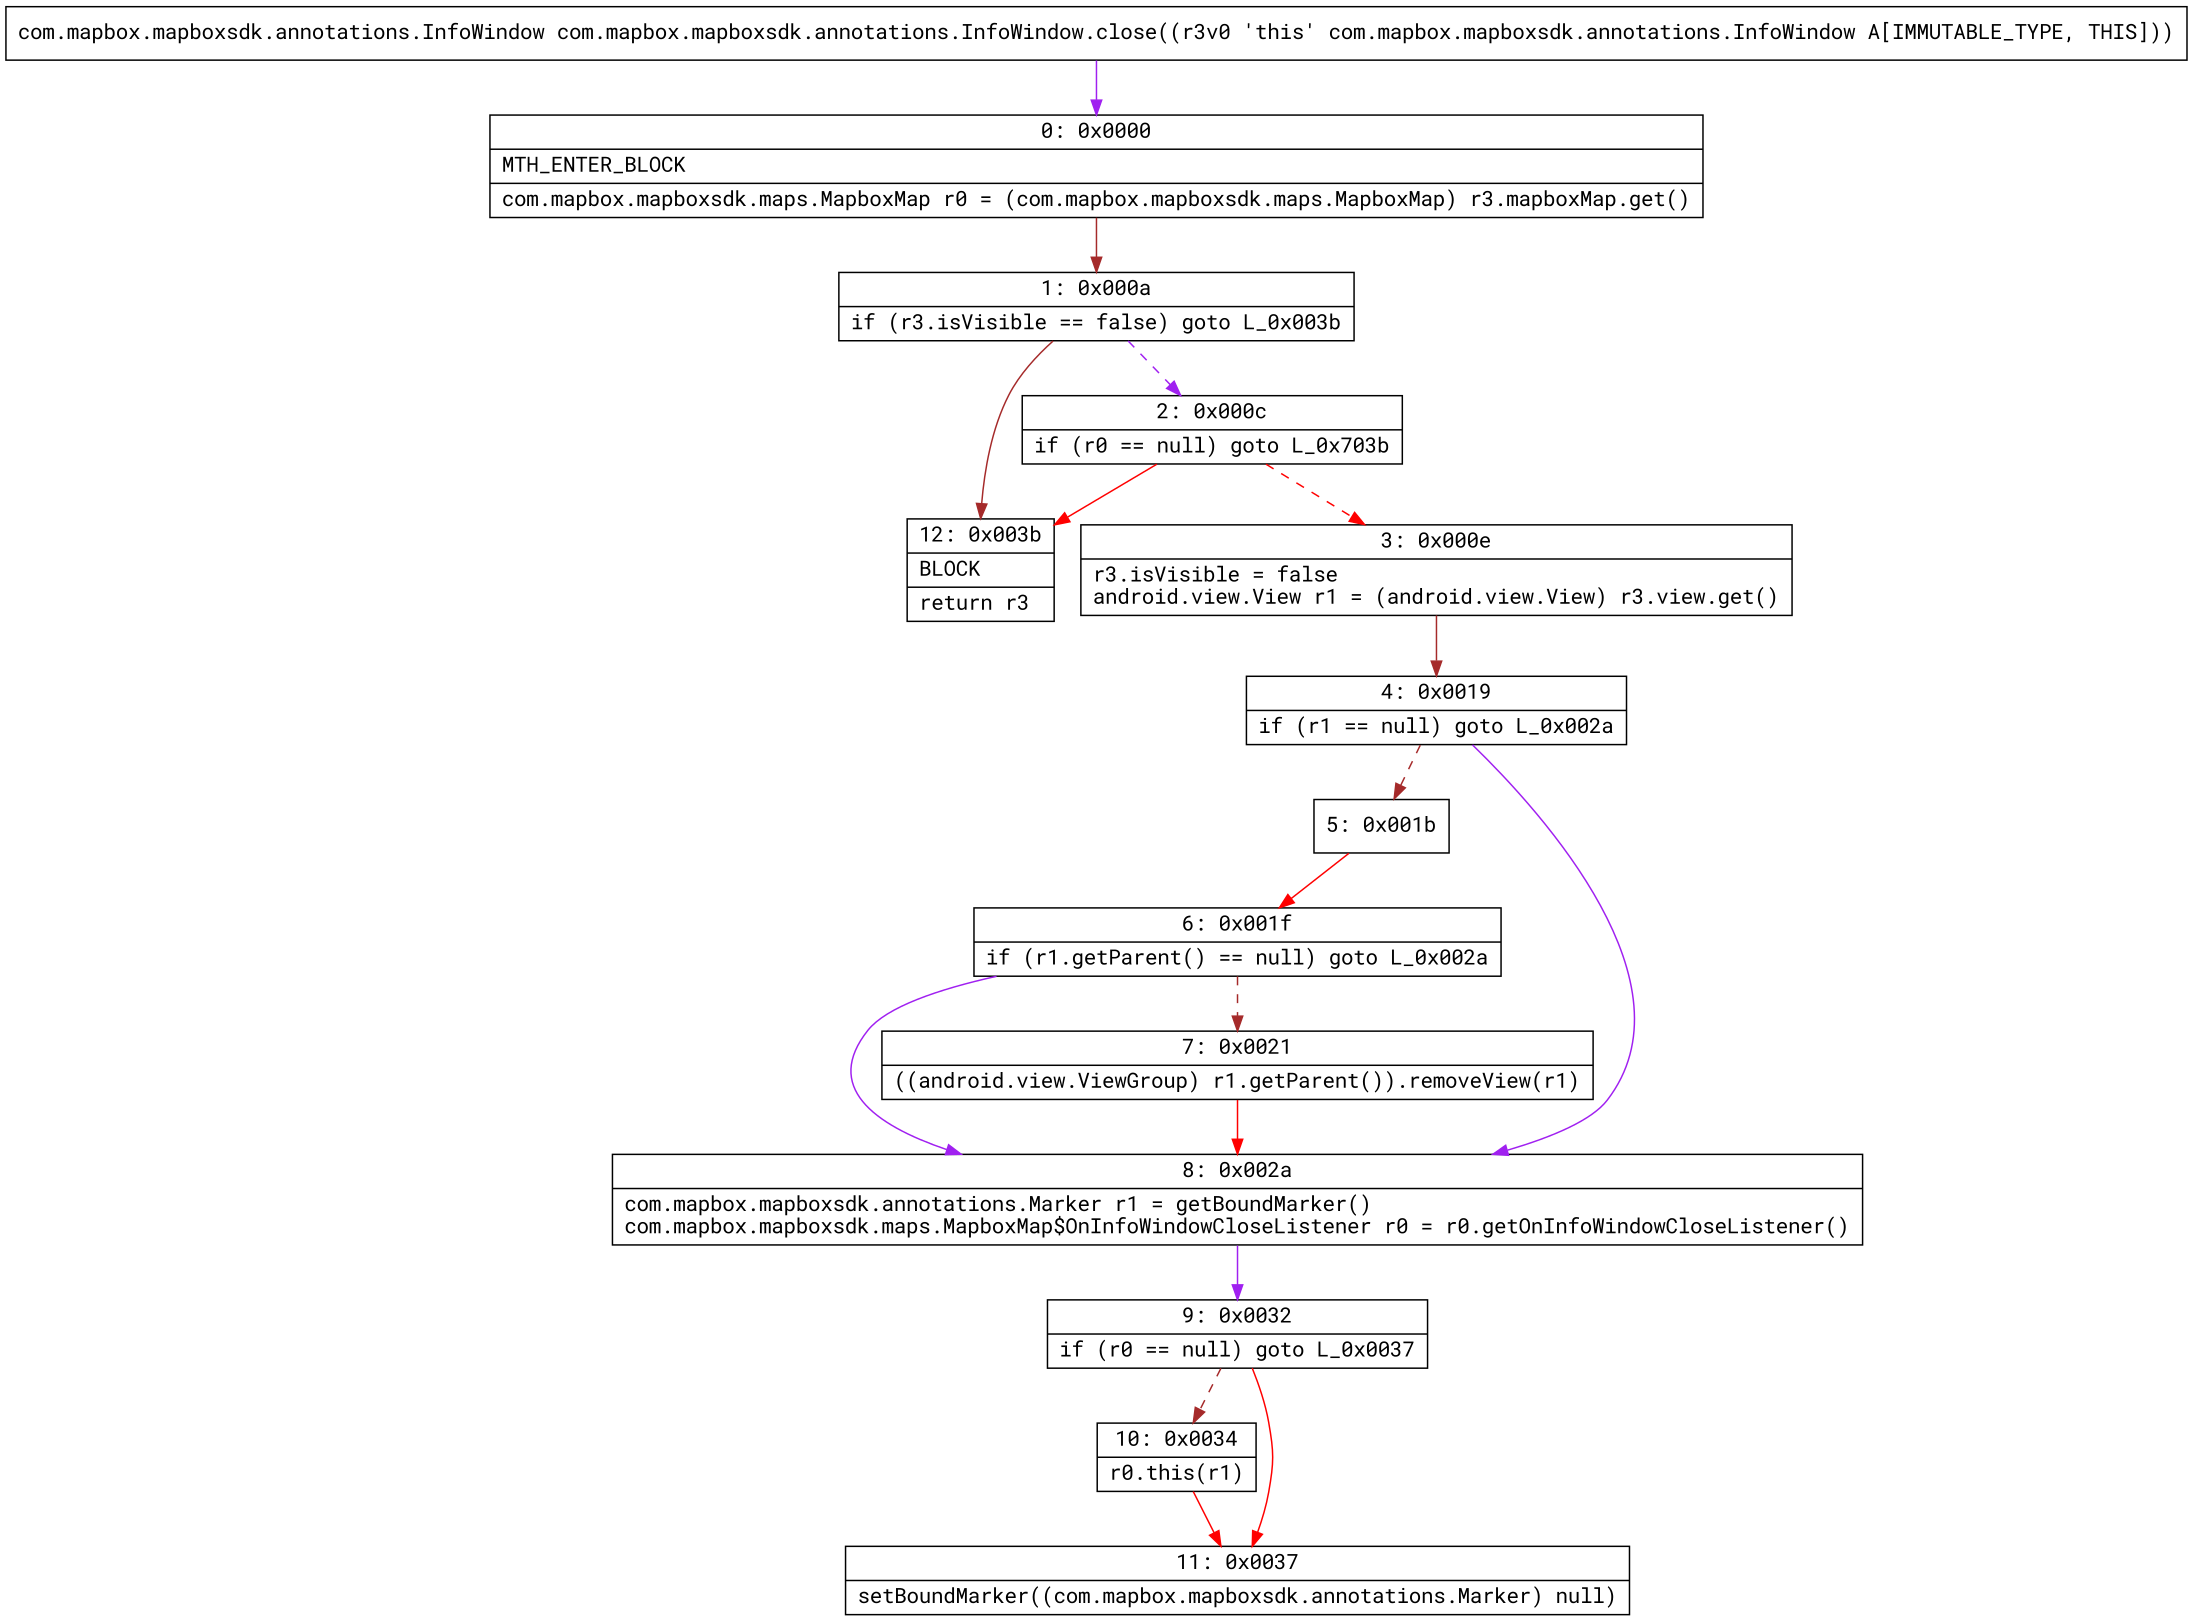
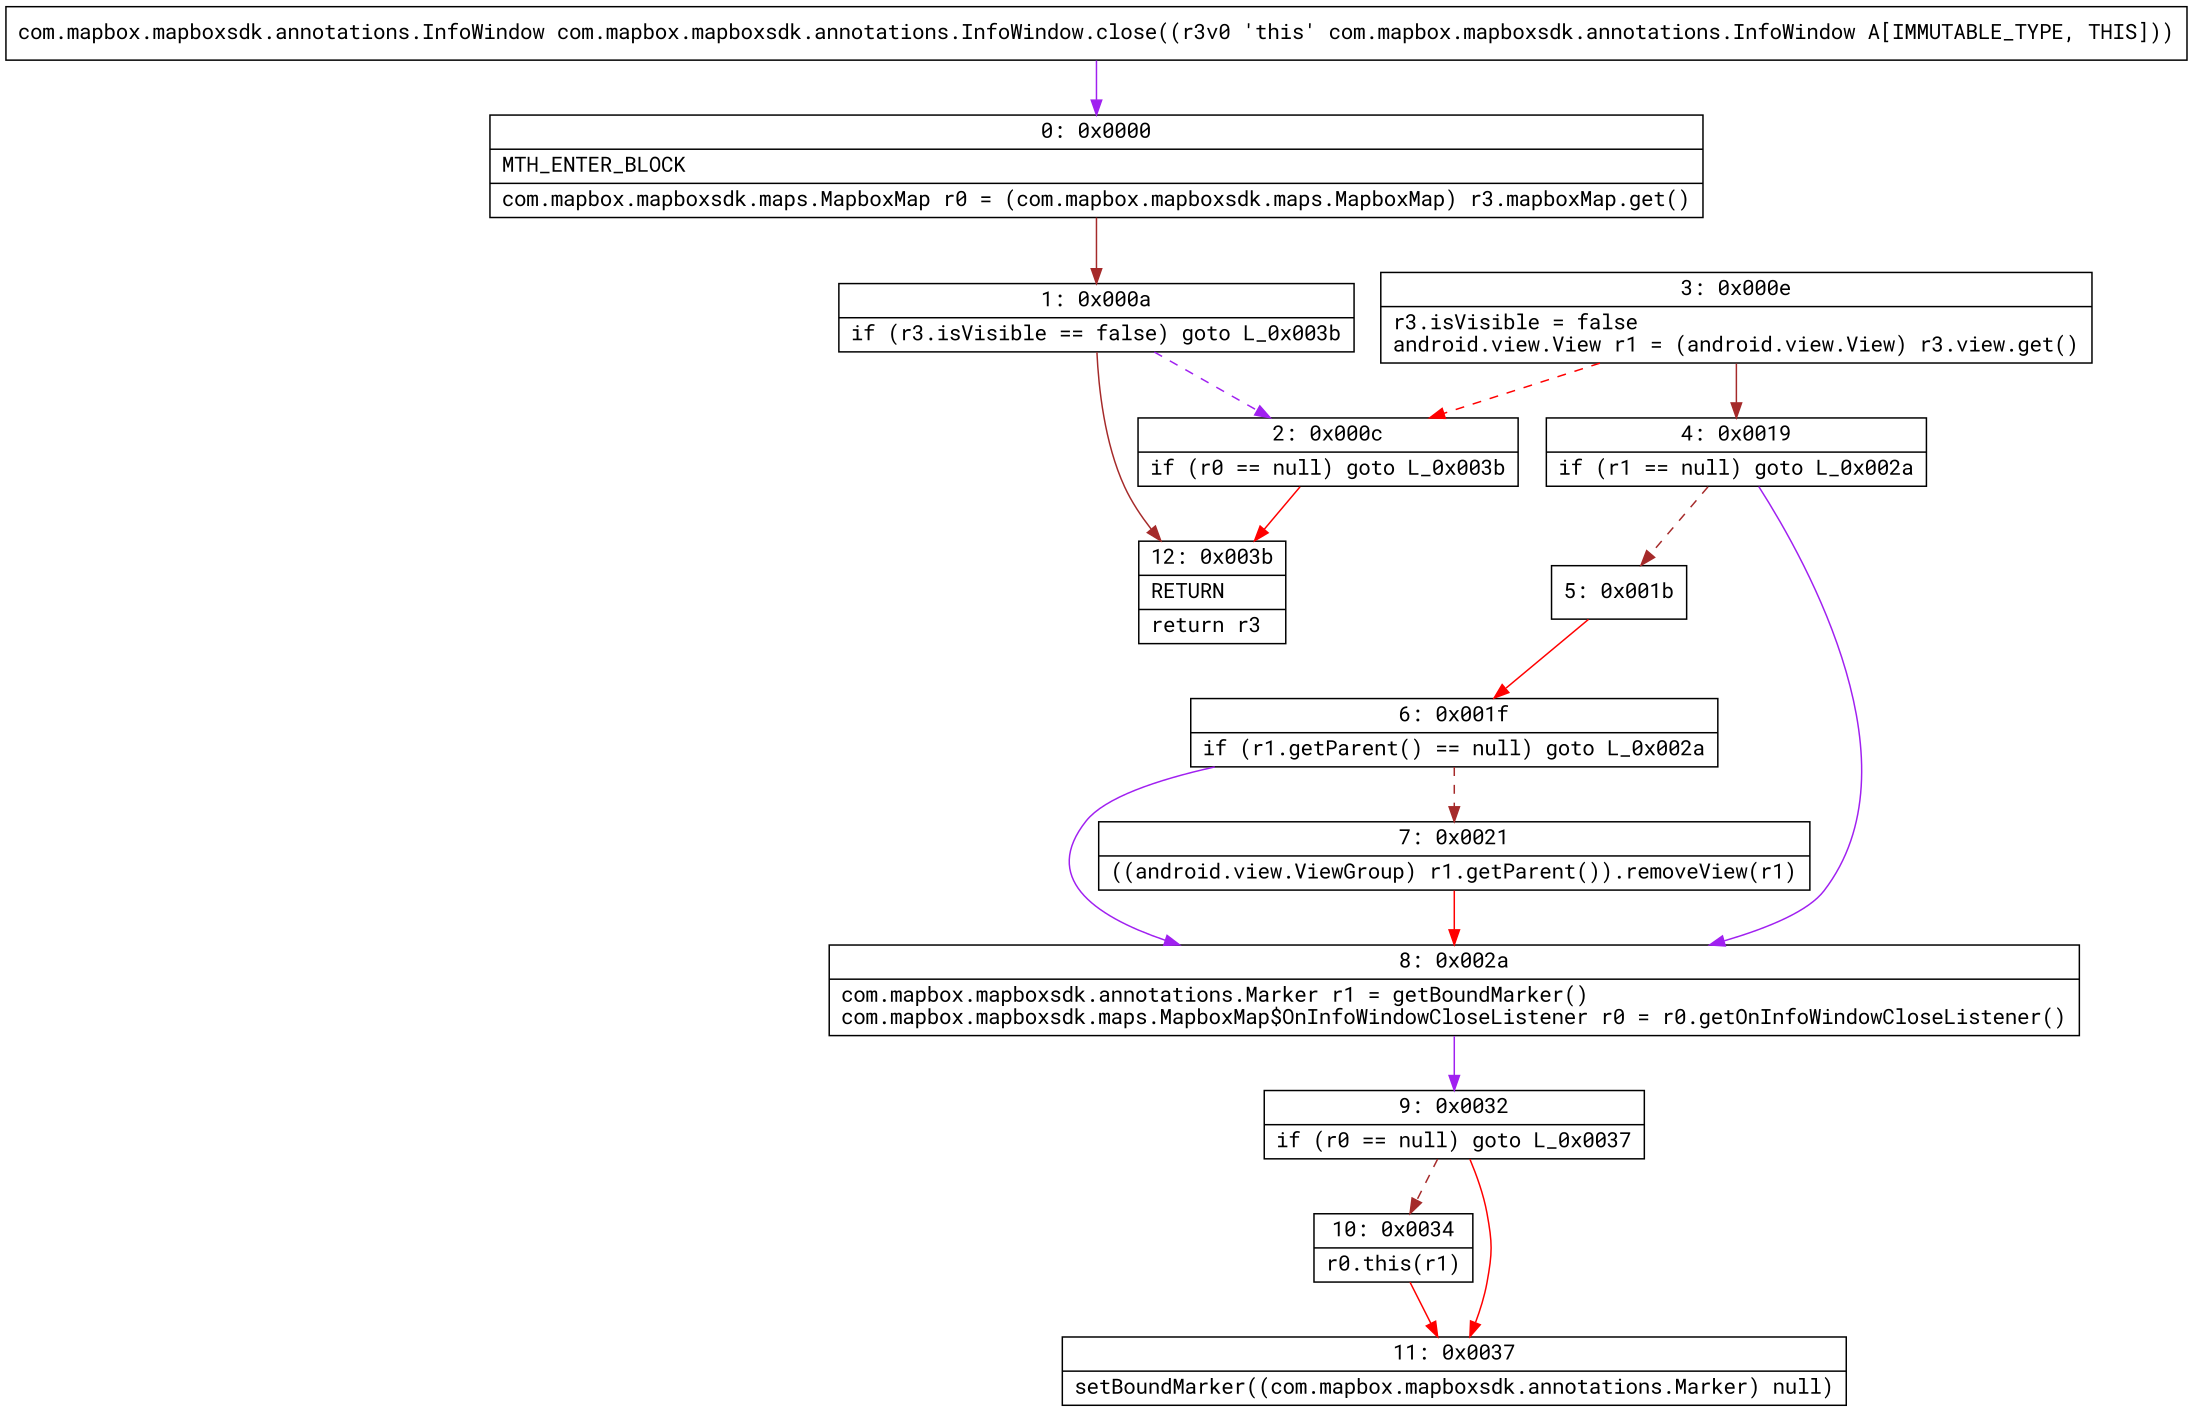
(1212, 446) -> (1328, 468)
(1309, 490) -> (1522, 388)
(950, 569) -> (1188, 592)
